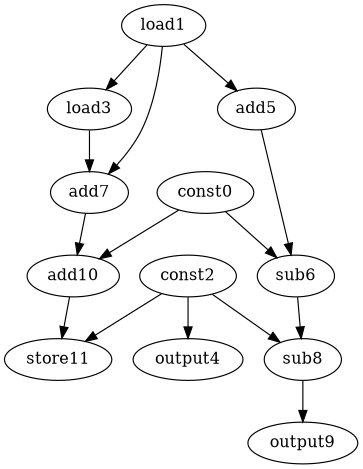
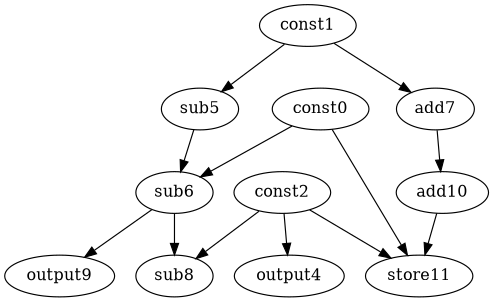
(164, 26) -> (308, 26)
(89, 109) -> none
(256, 109) -> (200, 109)
(144, 231) -> (367, 187)
(303, 396) -> (123, 230)
